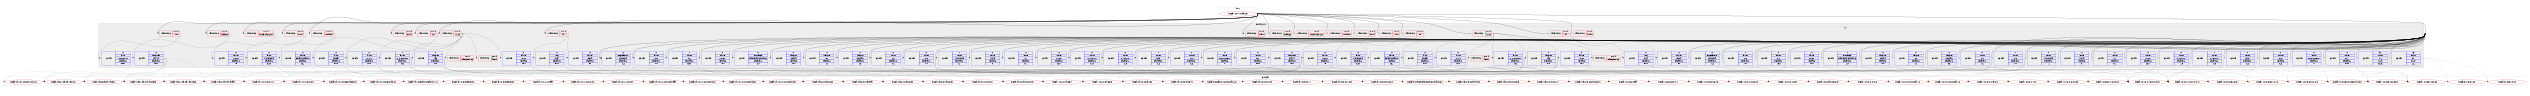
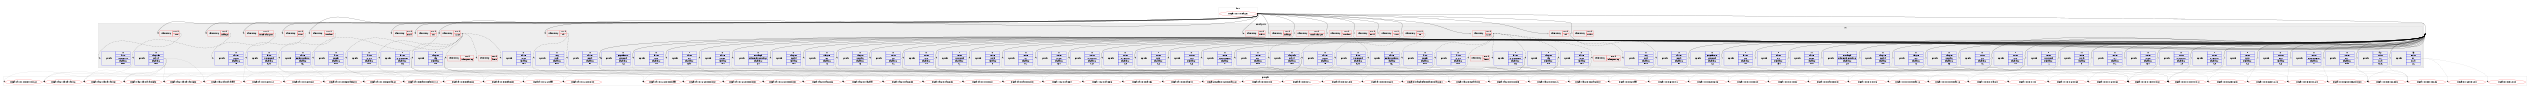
(103, 82) -> (103, 82)
(623, 82) -> none
(1668, 82) -> (1668, 82)
(2107, 82) -> (2107, 82)
(2467, 82) -> (2467, 82)
